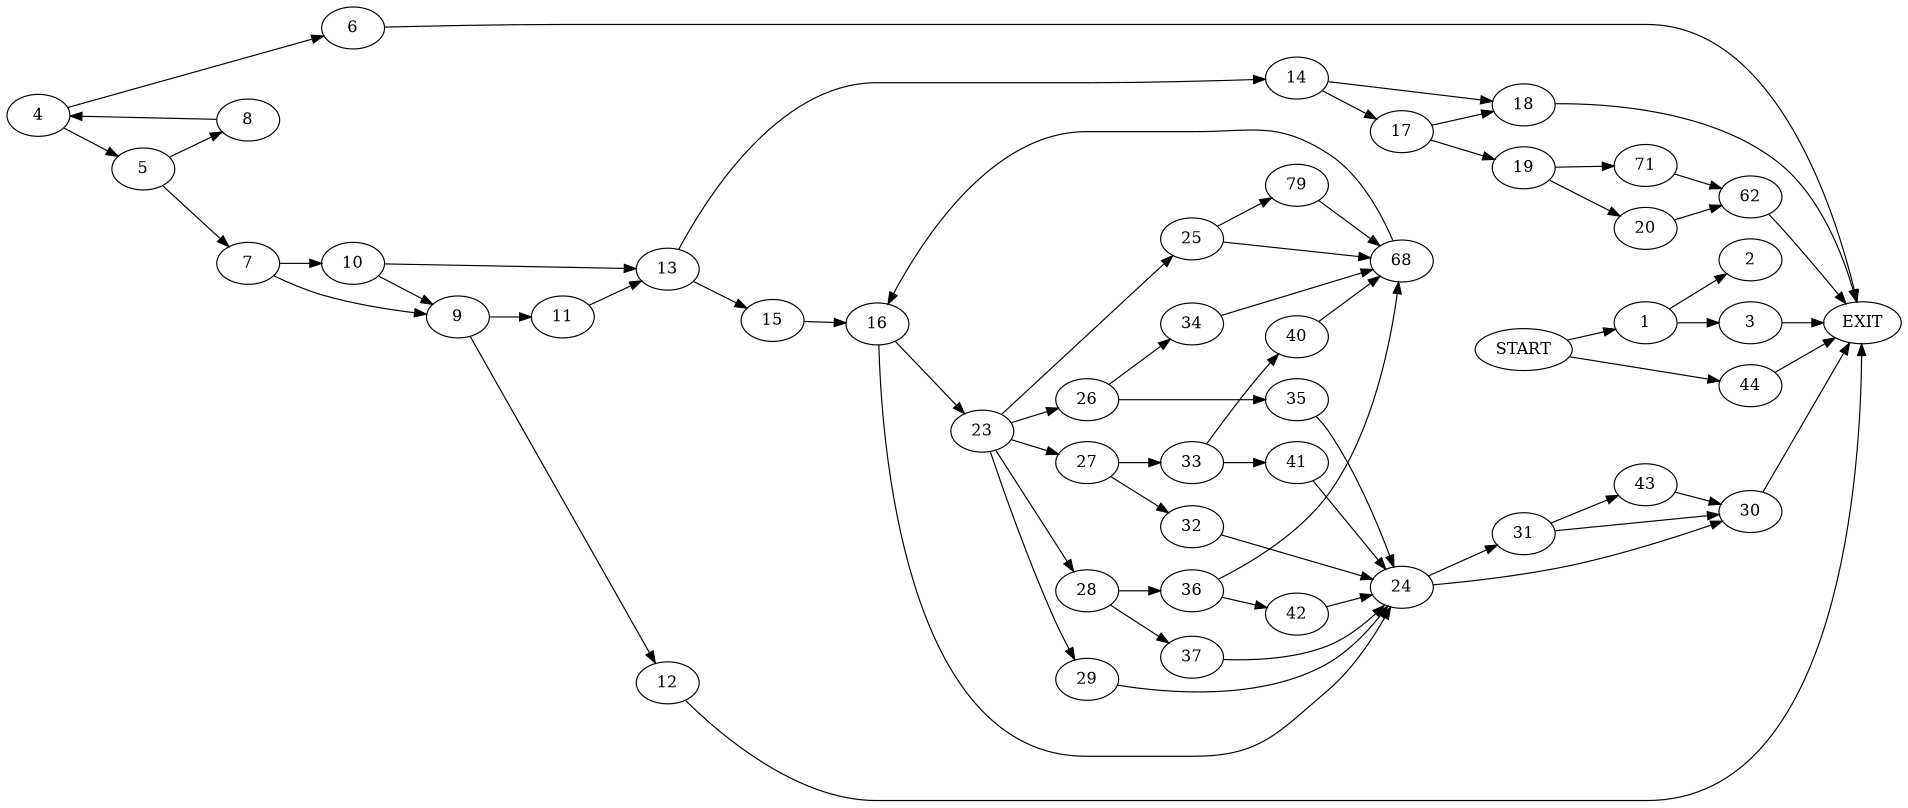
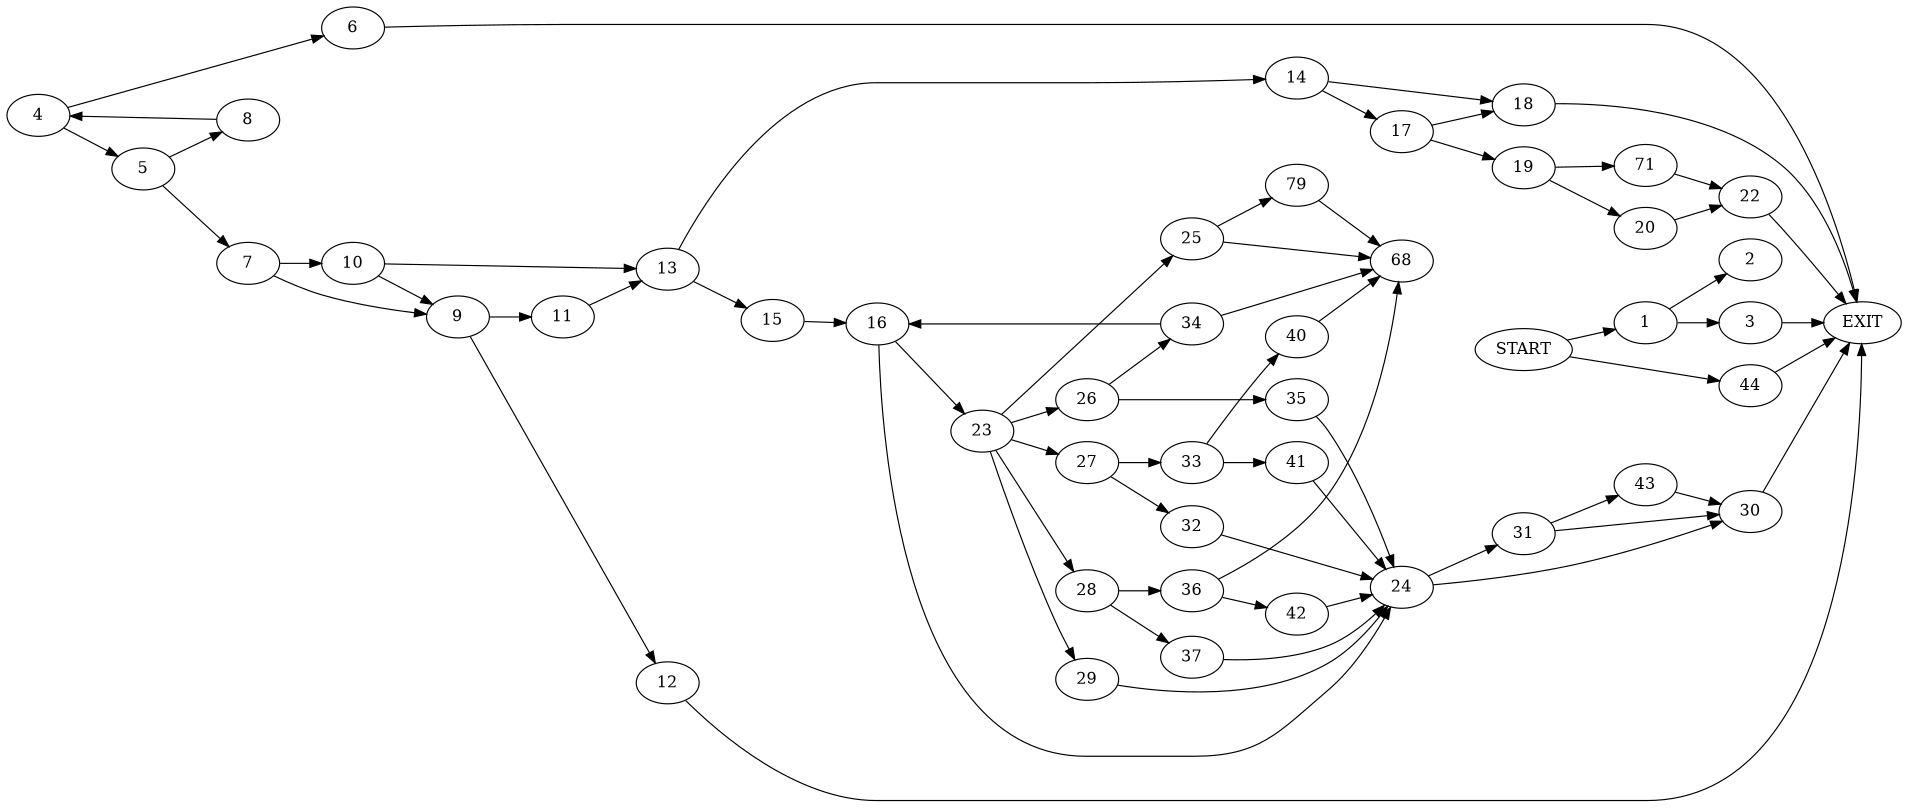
(1133, 132) -> (1041, 324)
(1750, 197) -> (1750, 197)
